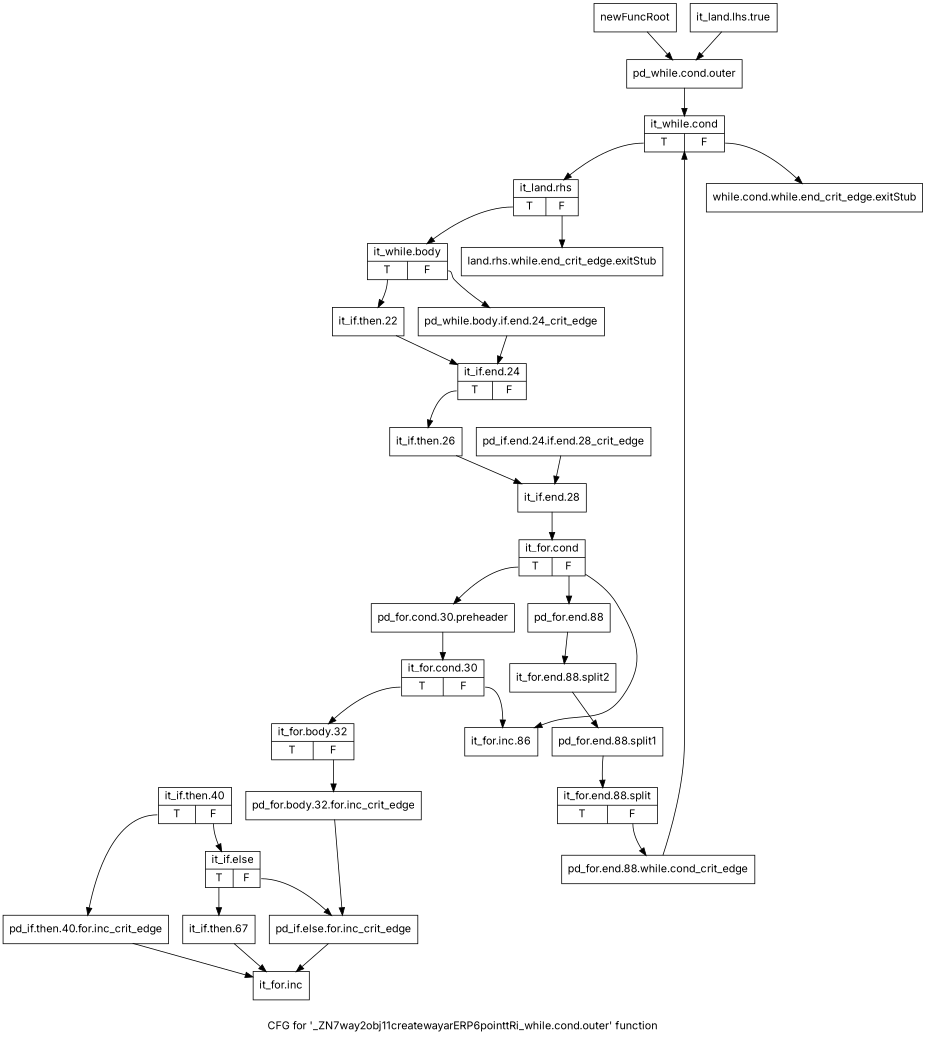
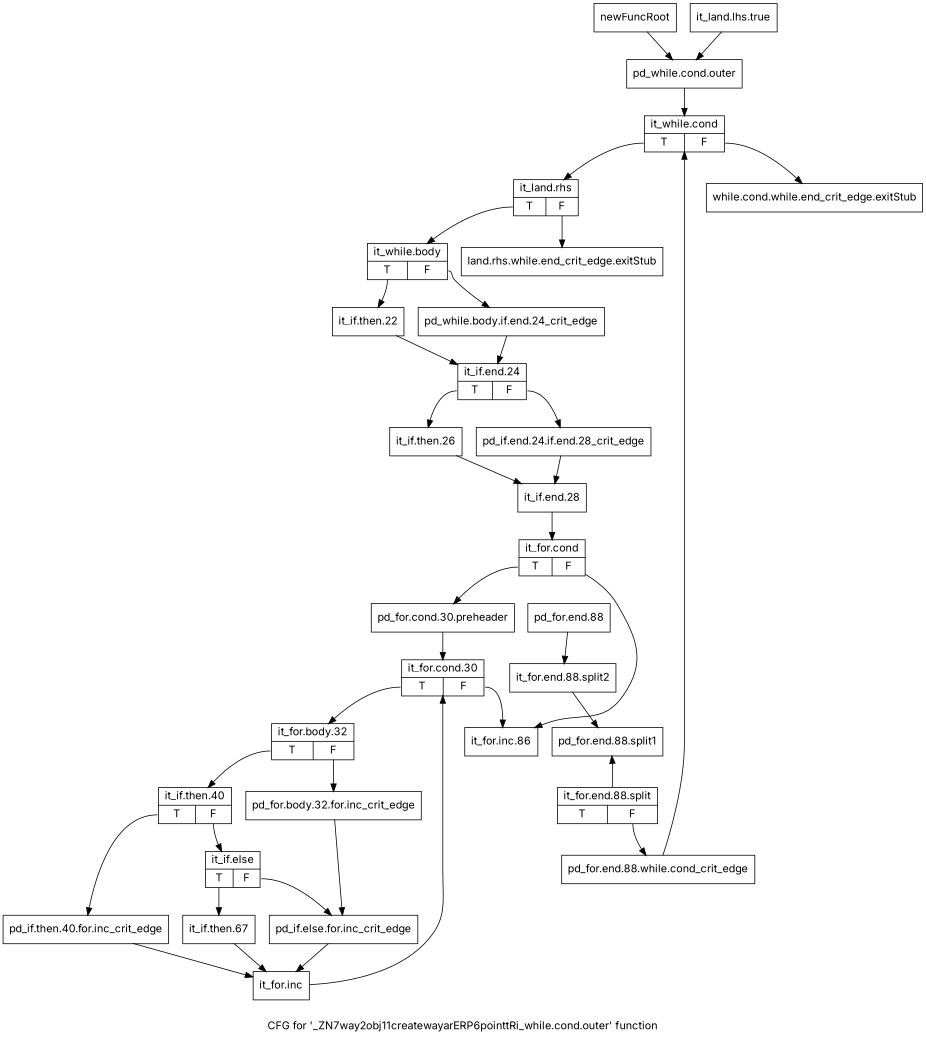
none -> (547, 401)
(569, 586) -> none
none -> (239, 761)
(602, 768) -> (613, 776)
none -> (443, 889)
